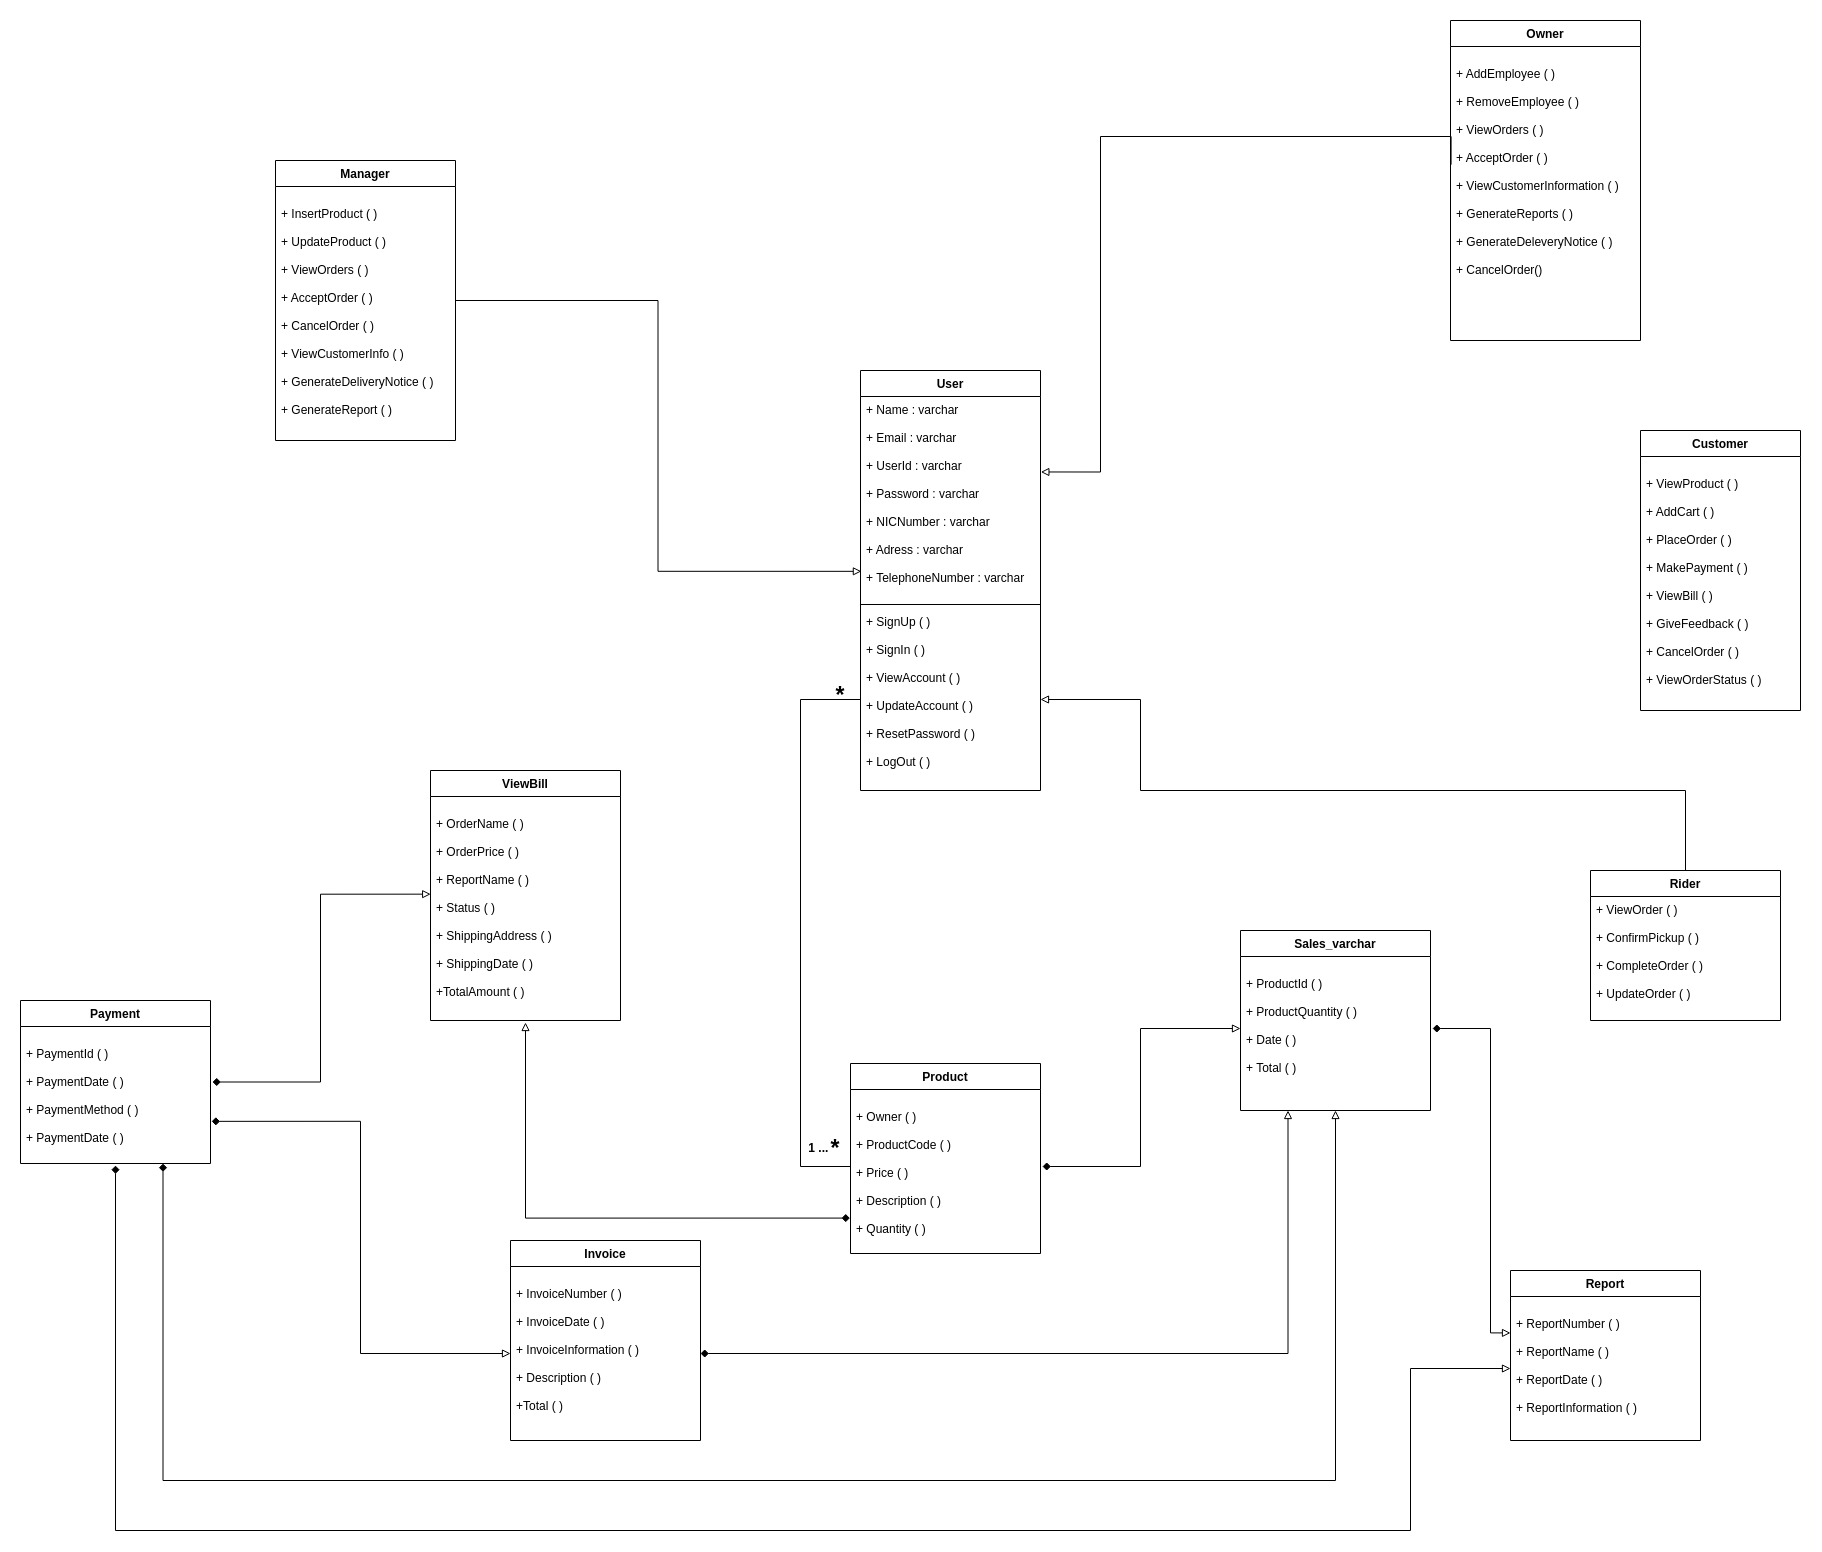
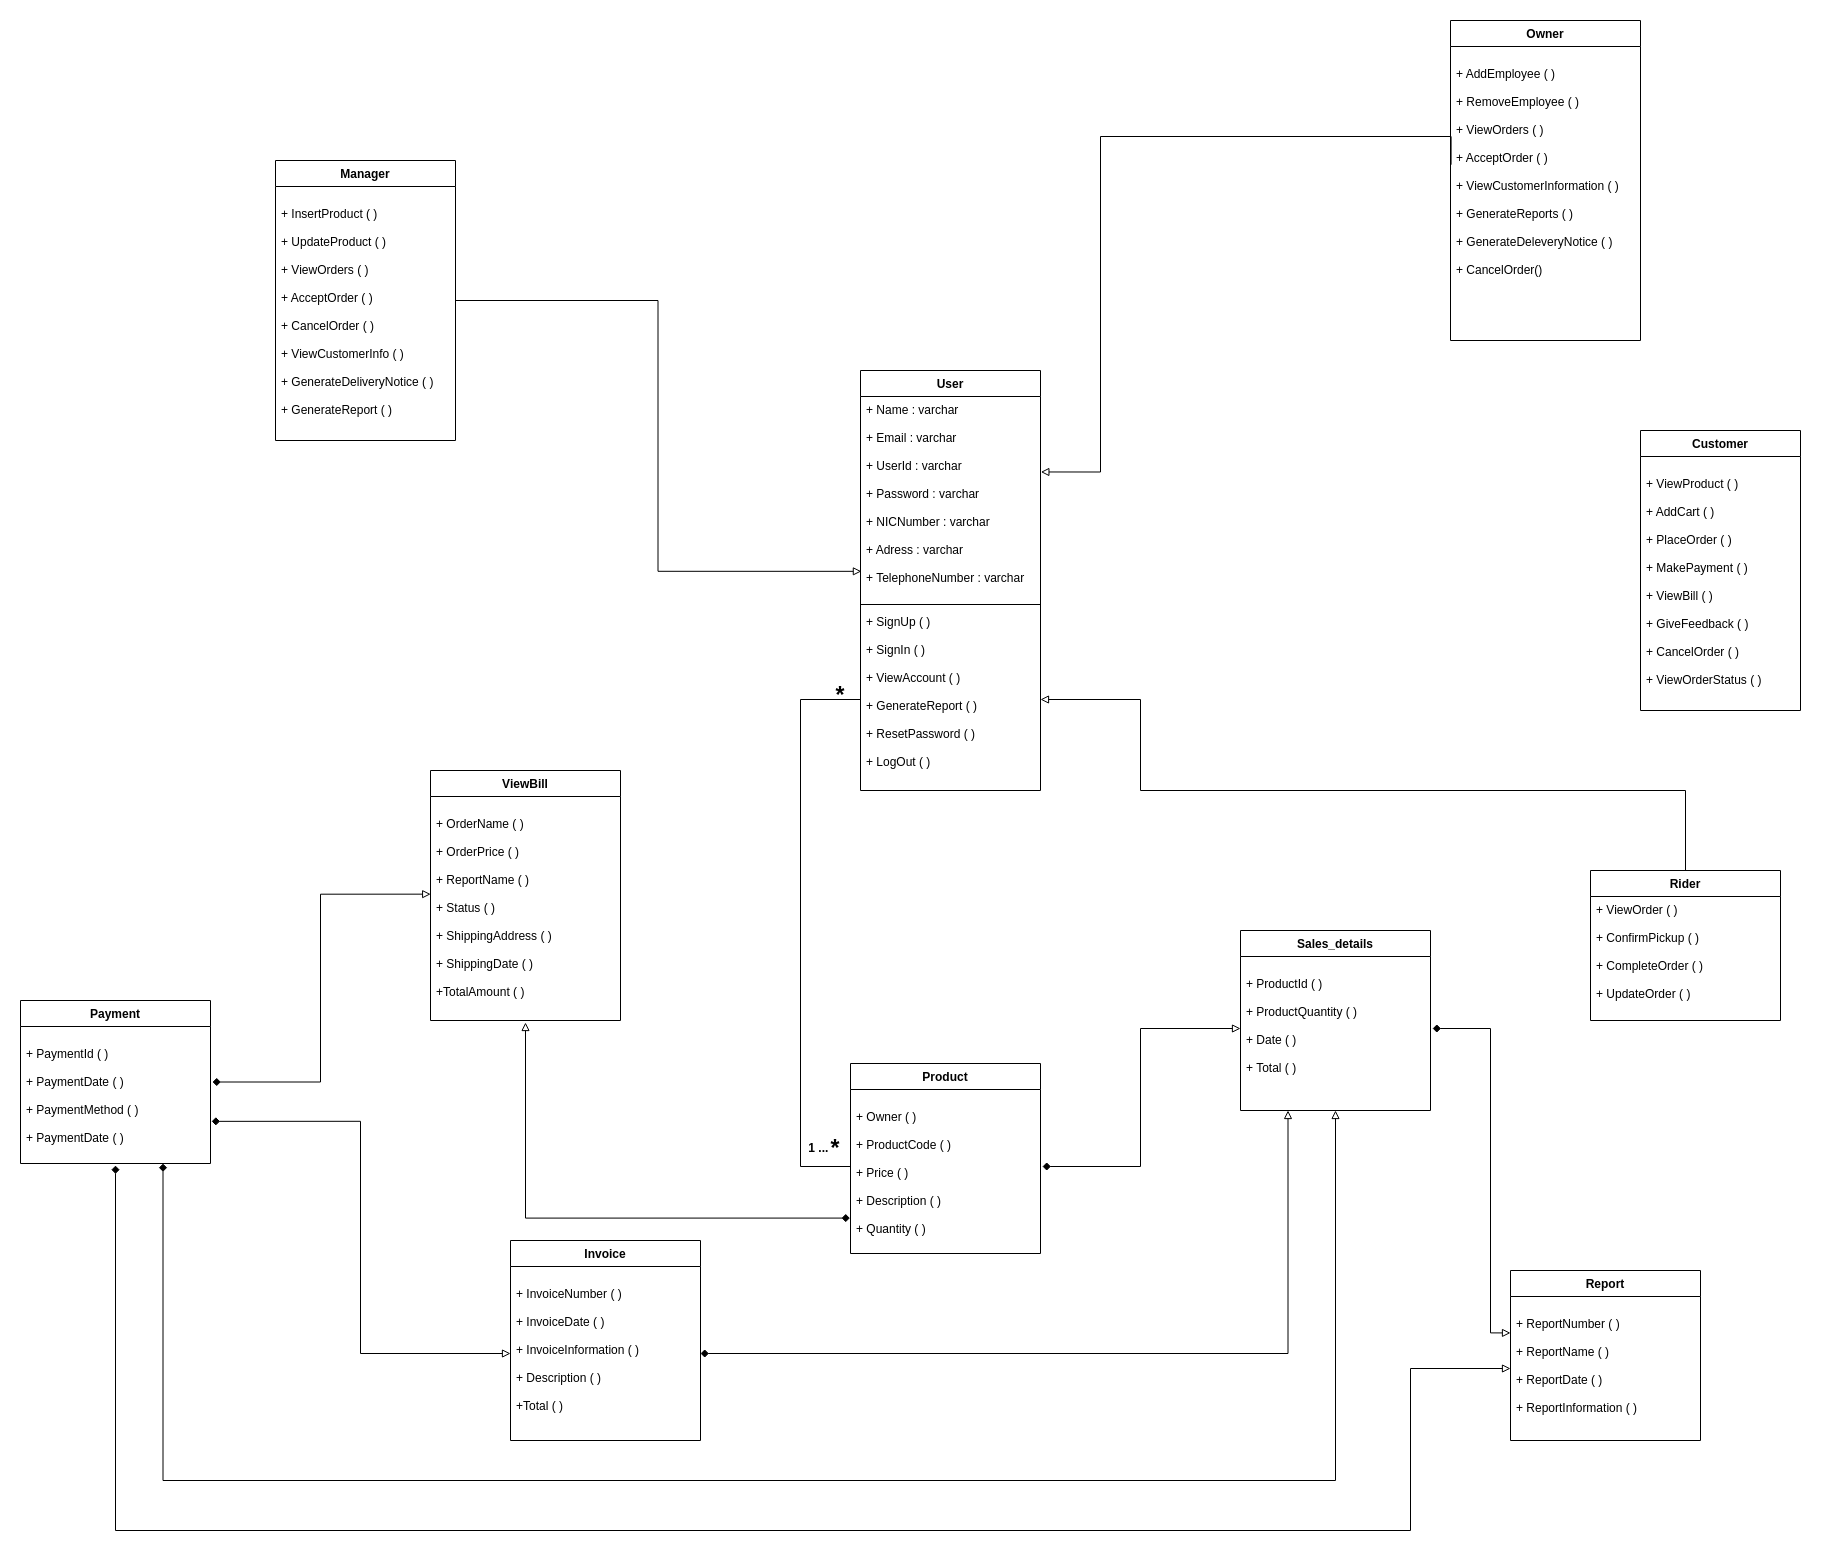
(900, 622) -> (900, 622)
(1335, 944) -> (1335, 944)
